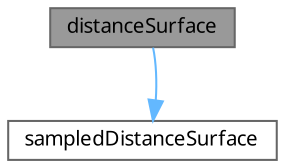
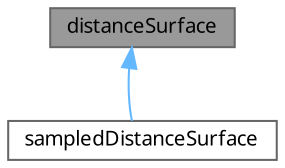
(156, 74) -> (129, 95)
